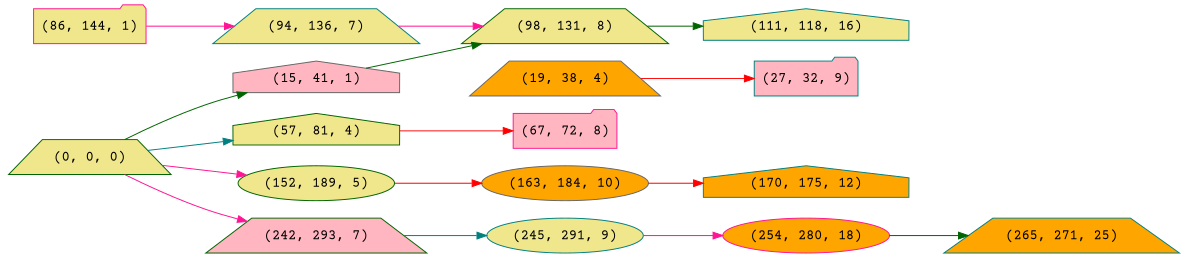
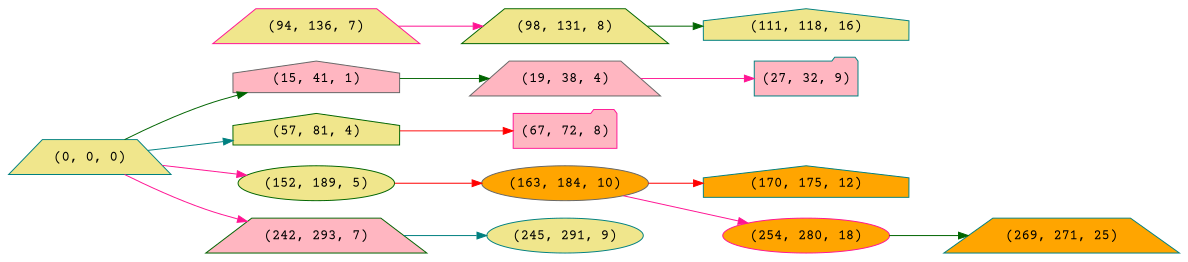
(90, 26) -> none
(316, 26) -> (316, 26)
(419, 57) -> (440, 79)
(565, 79) -> (565, 79)
(692, 79) -> (692, 79)
(90, 157) -> (90, 157)
(678, 236) -> (681, 208)
(1062, 236) -> (1062, 236)
